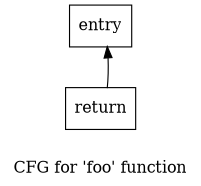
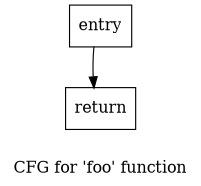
(108, 73) -> (93, 62)
